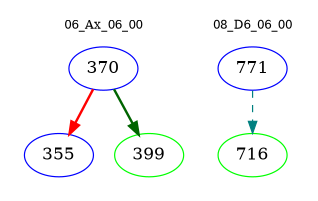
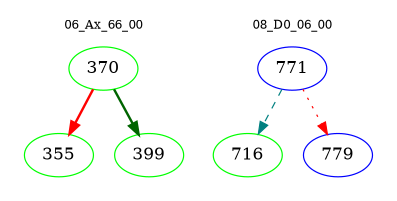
(104, 26) -> (104, 26)
(253, 26) -> (293, 26)
(103, 69) -> (103, 69)
(59, 155) -> (59, 155)
none -> (338, 155)
